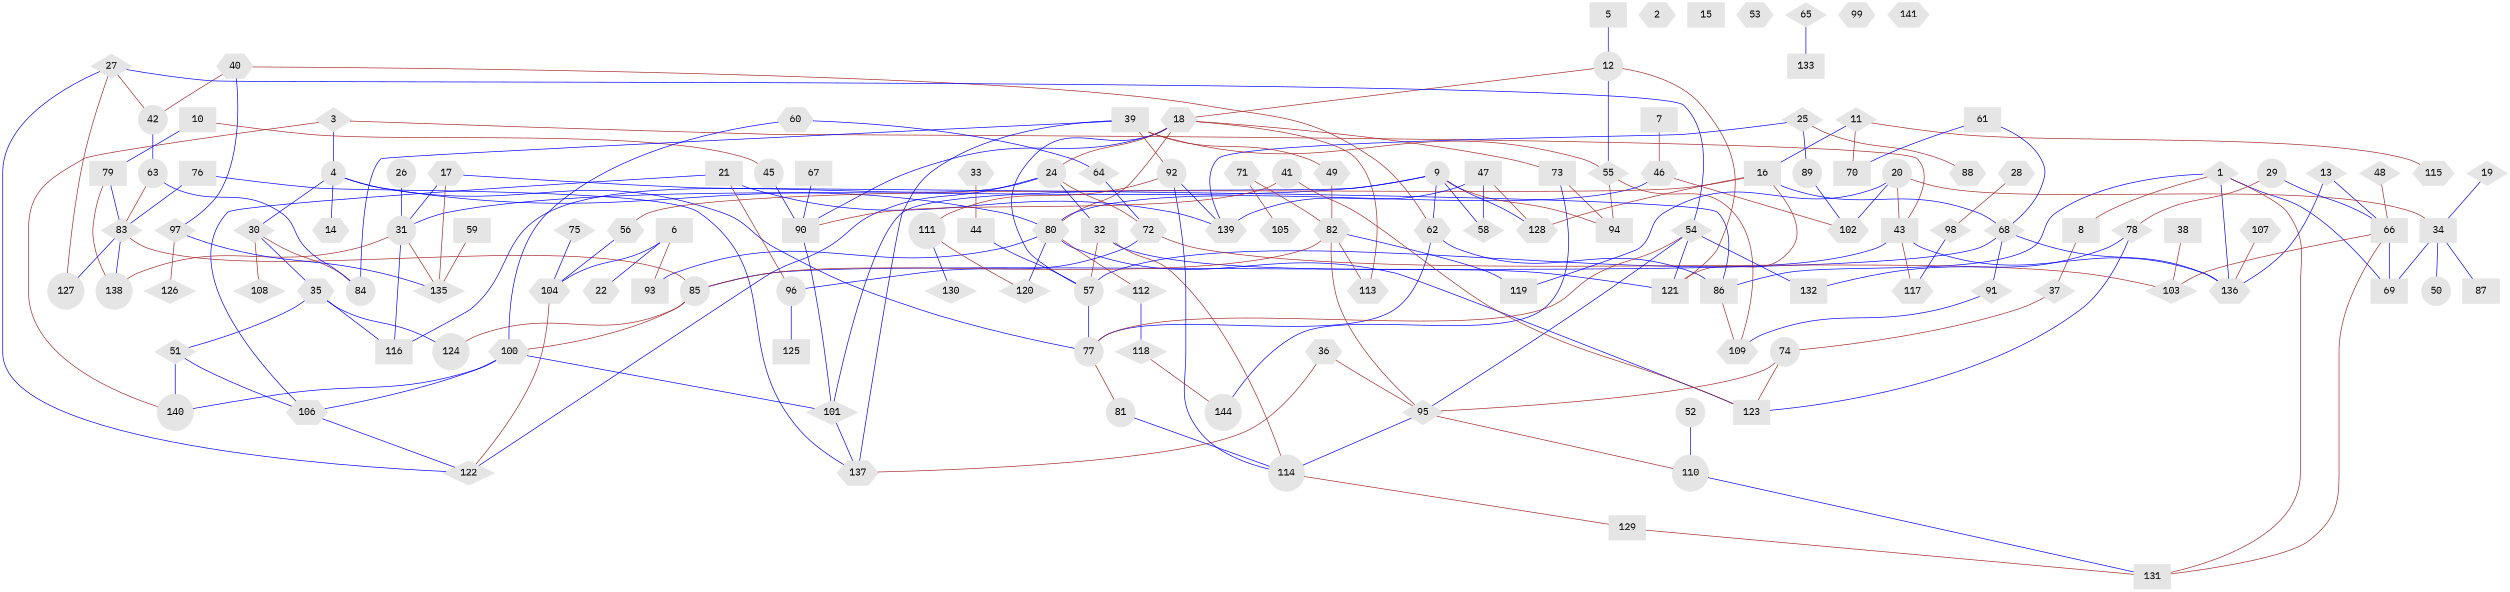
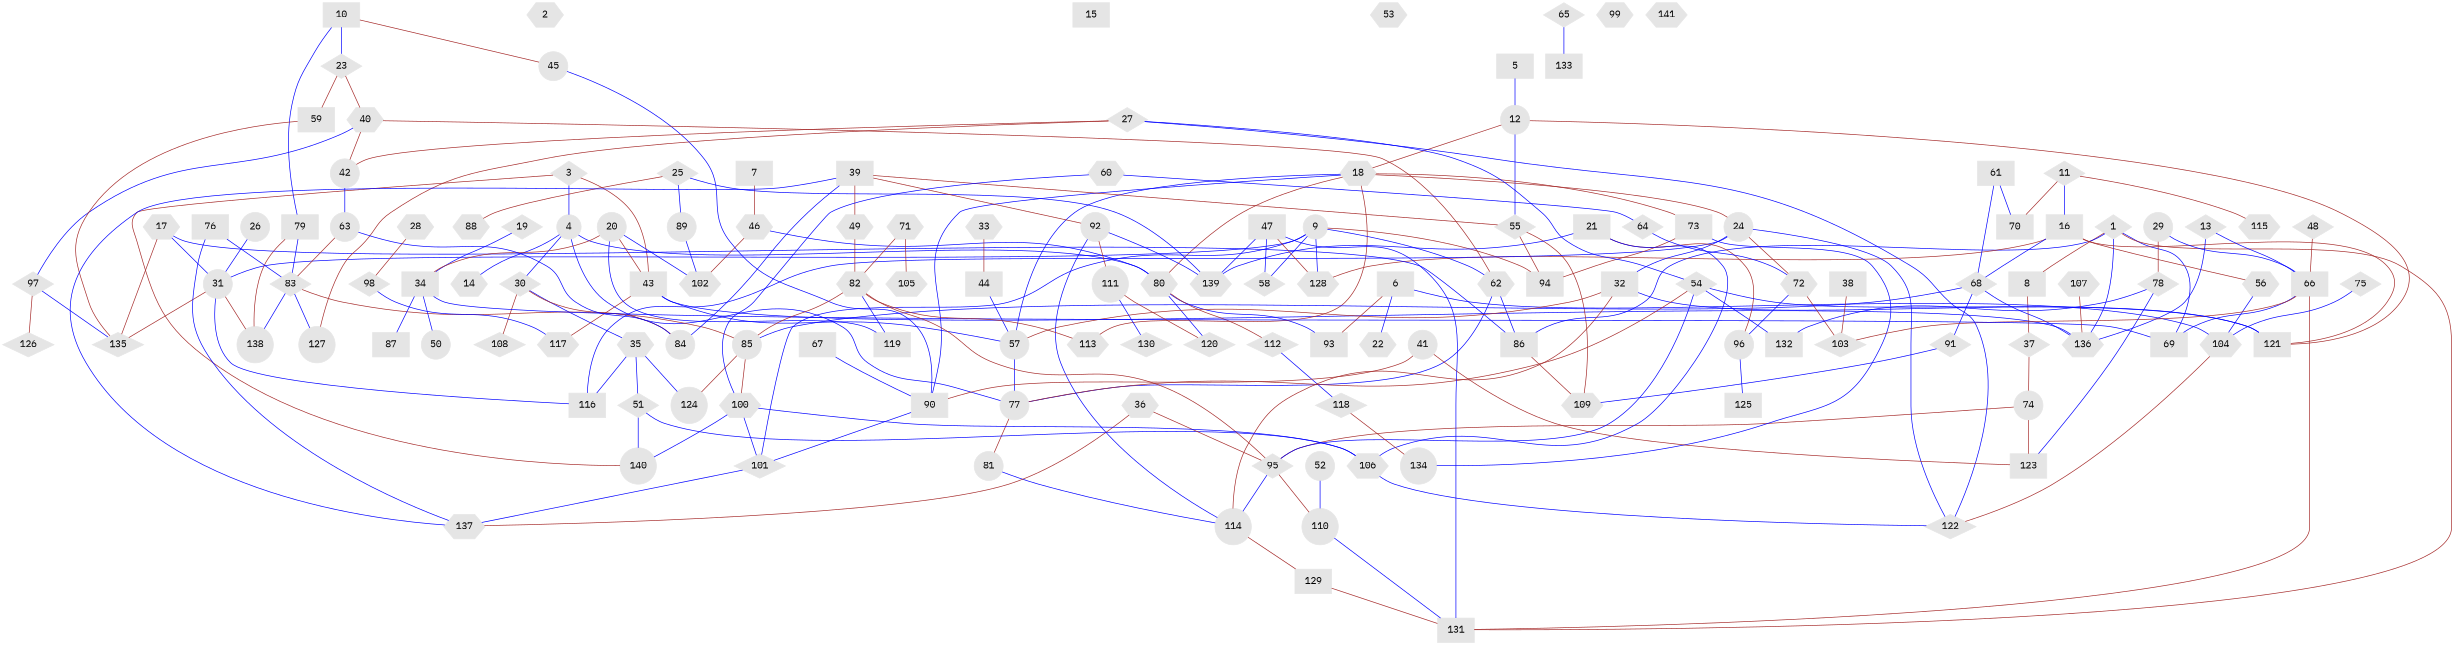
none -> (341, 66)
(1406, 277) -> none
none -> (1457, 366)
(1223, 412) -> (1419, 466)
